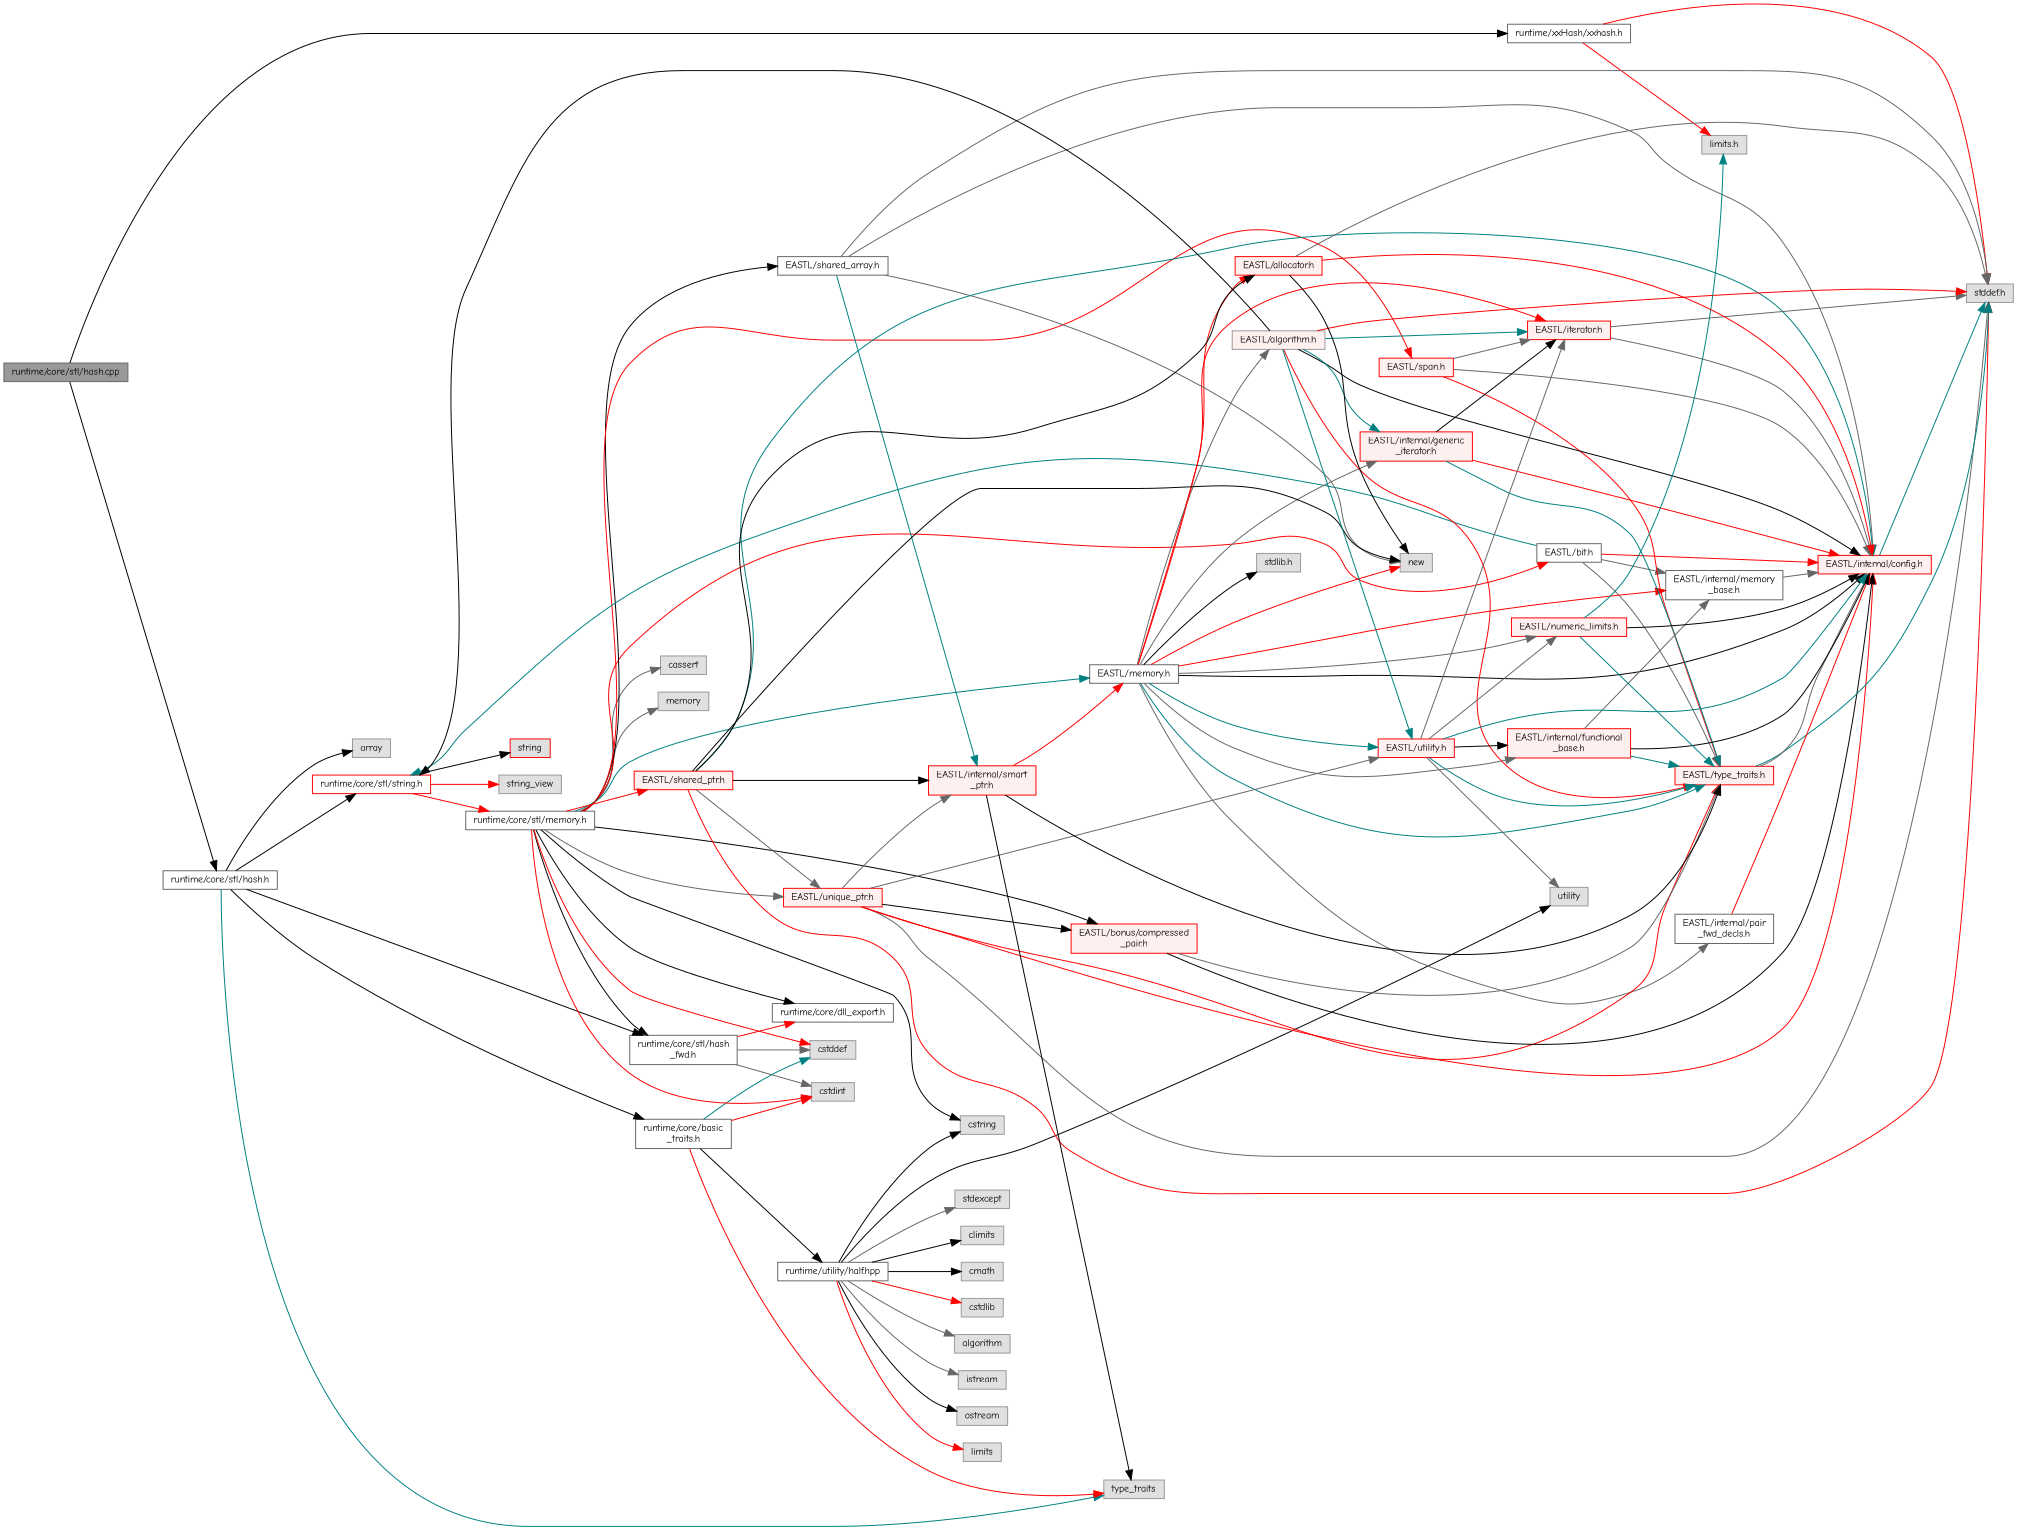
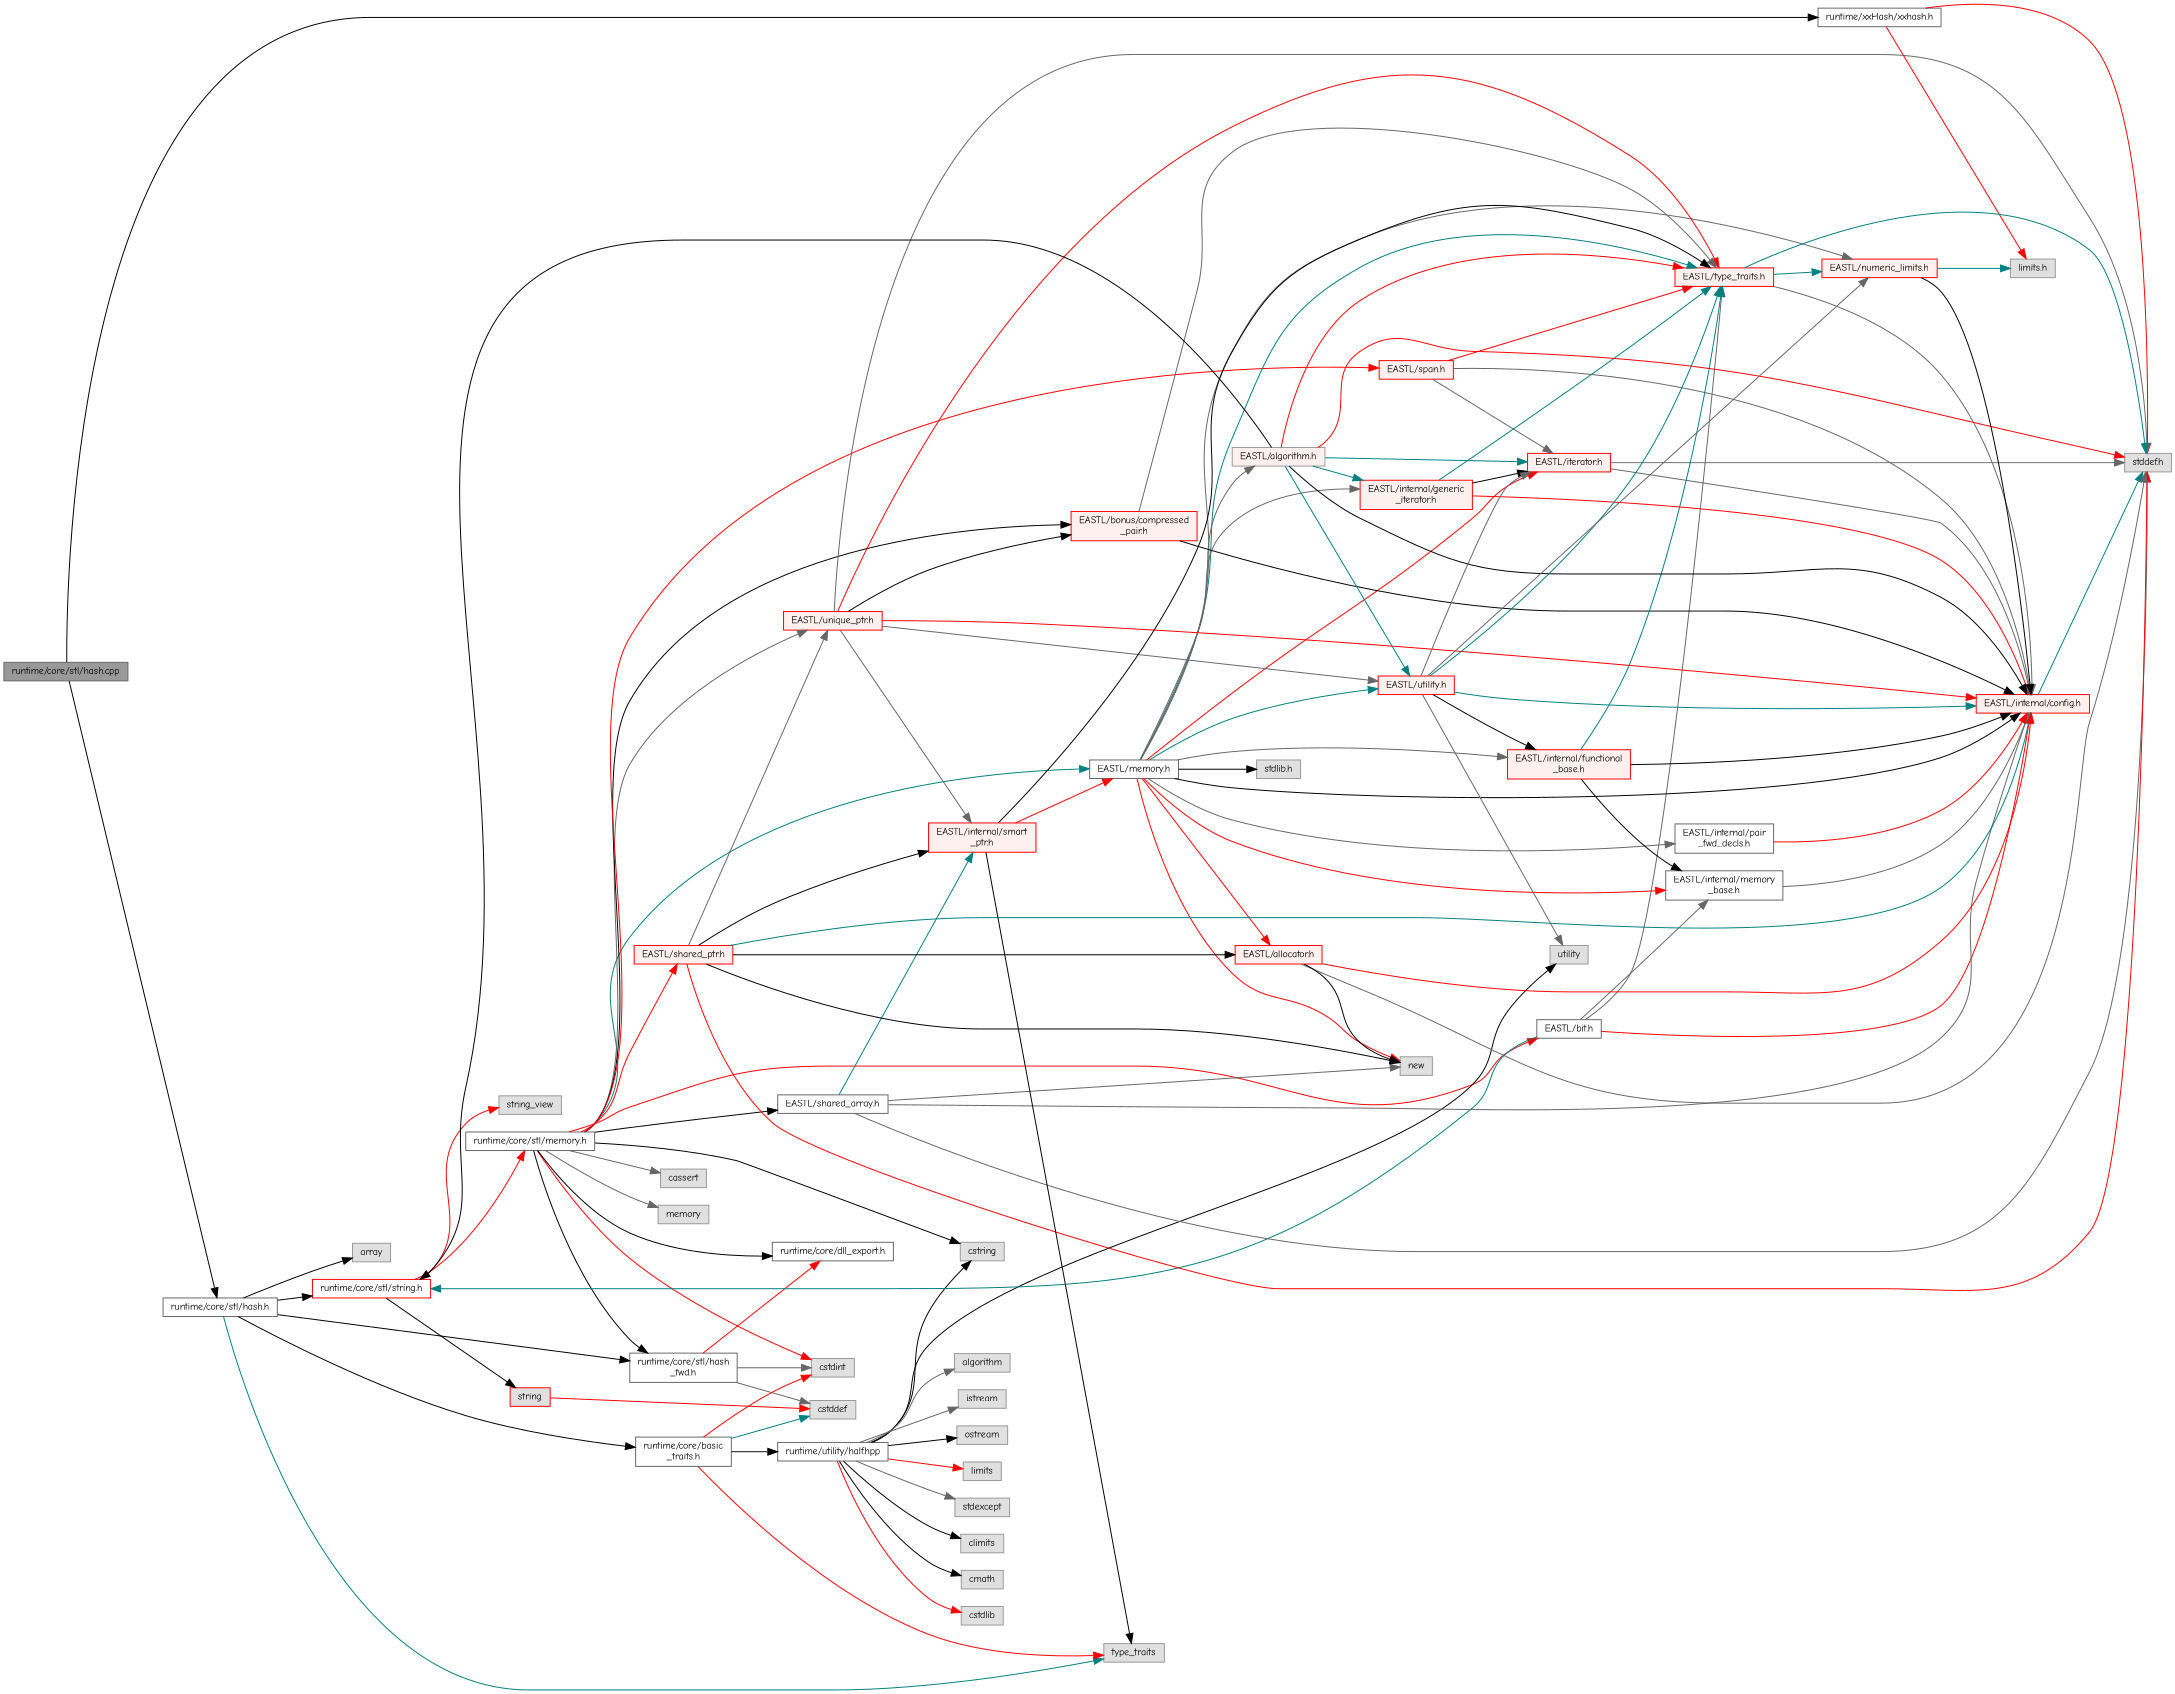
(1649, 662) -> (1623, 826)
(1643, 698) -> (1793, 273)
(626, 987) -> (675, 1403)
